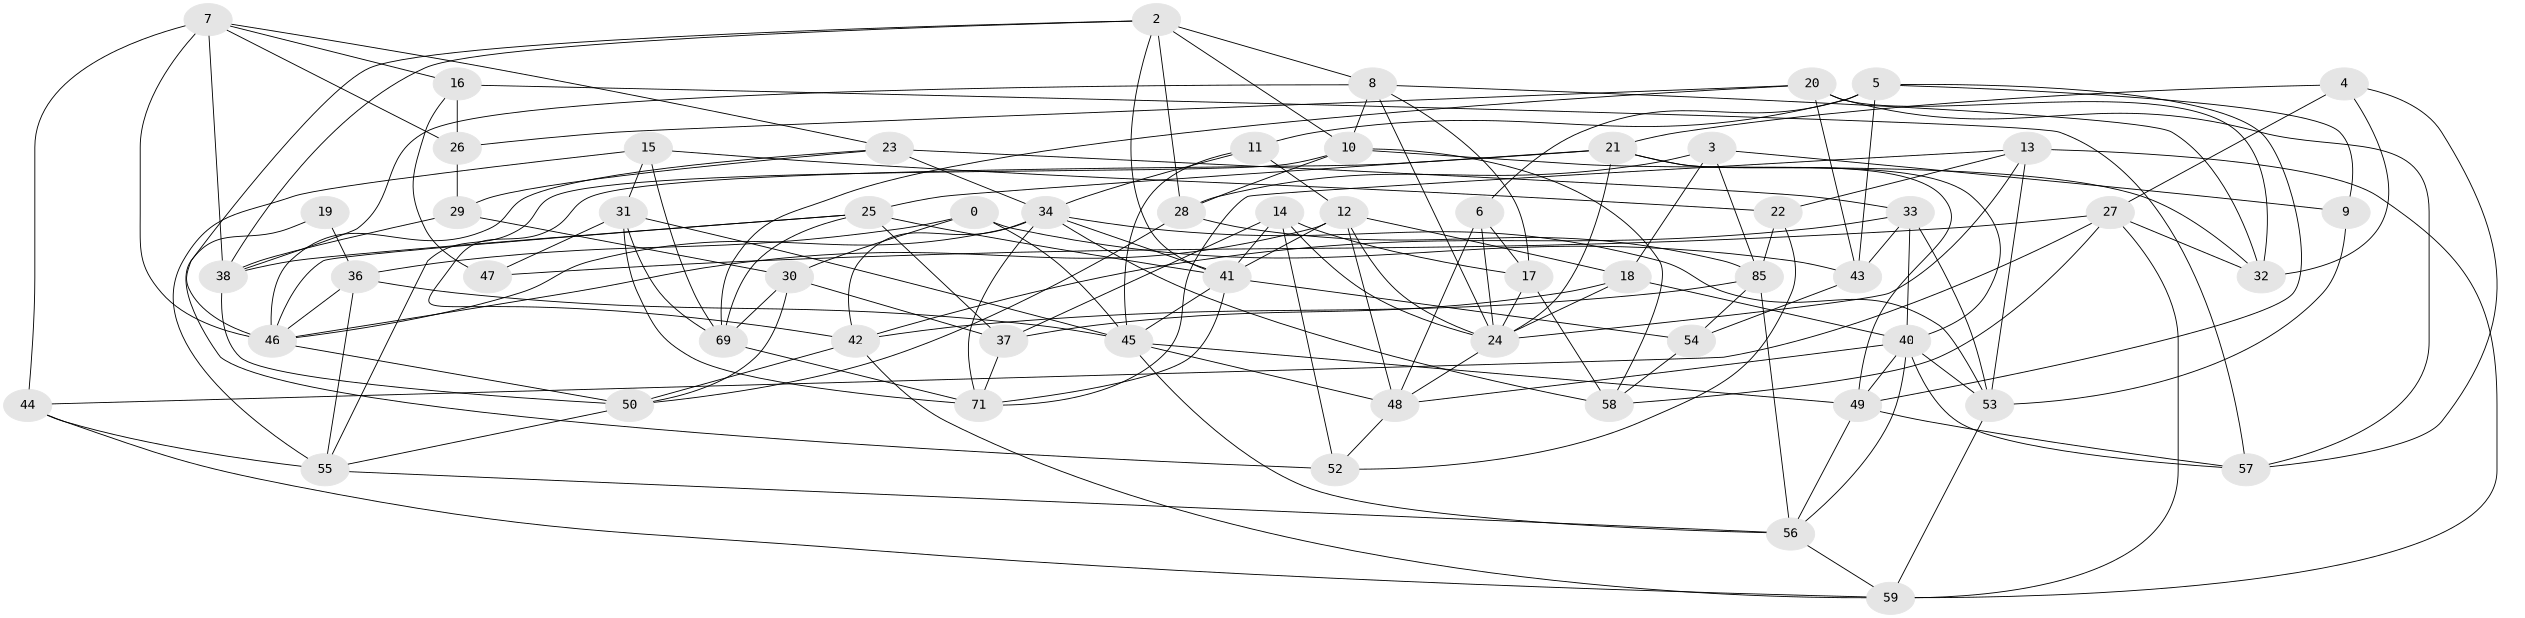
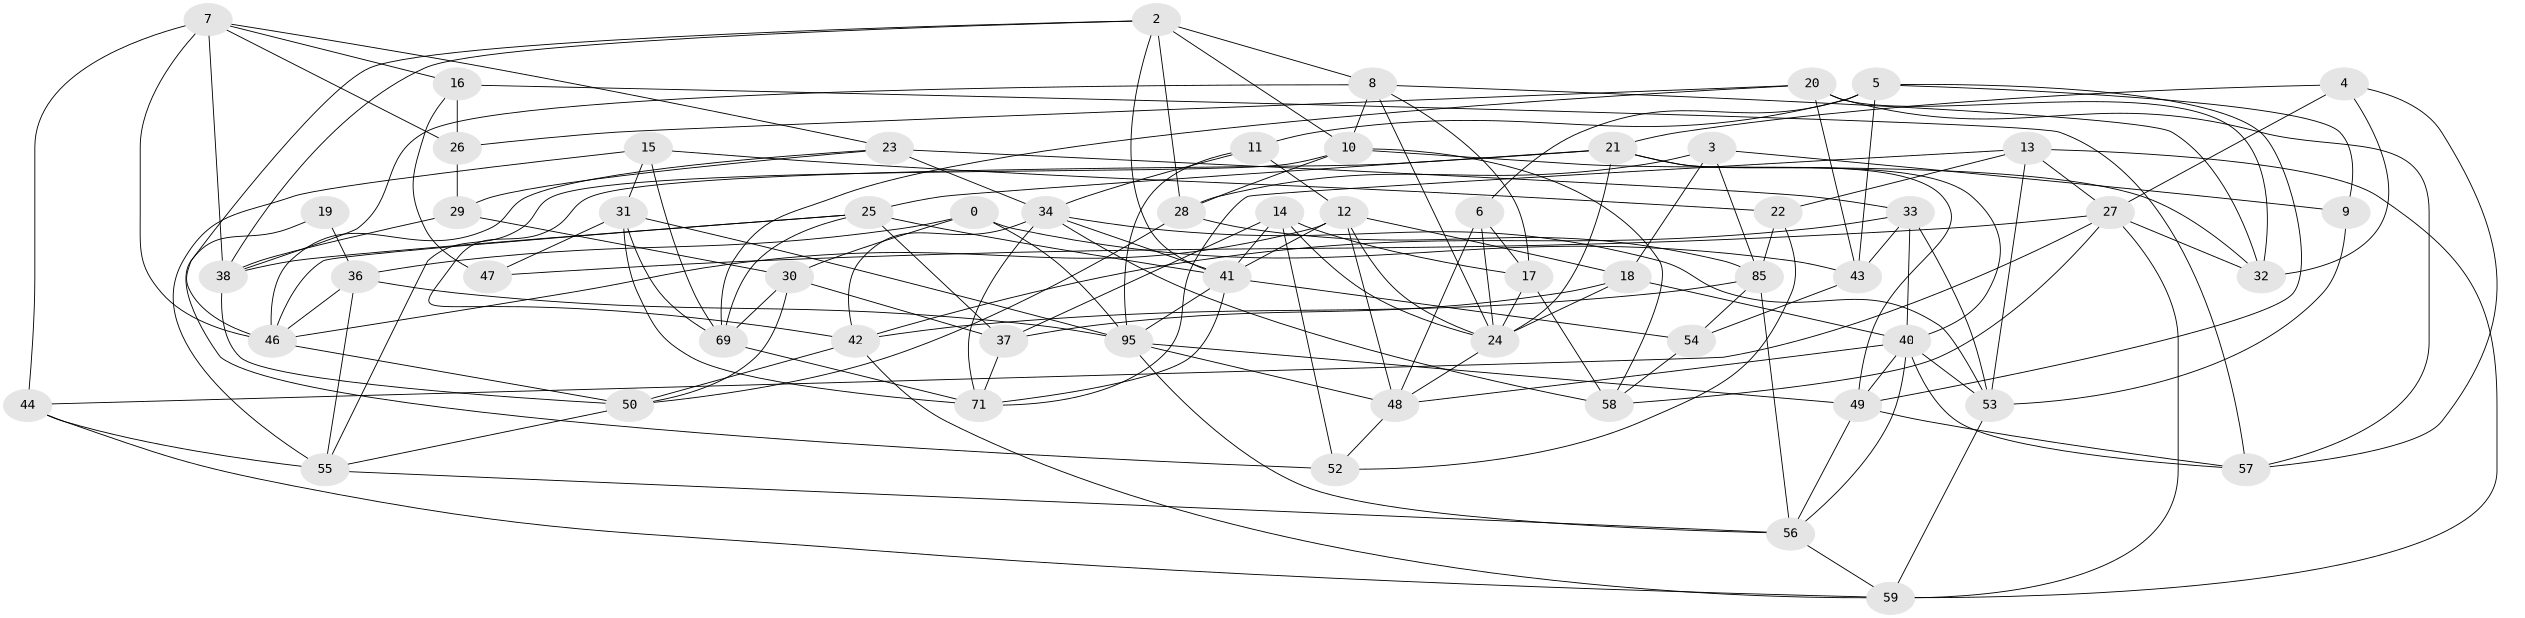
(619, 255) -> none
(1741, 314) -> (2061, 175)
(1129, 341) -> (1129, 341)
